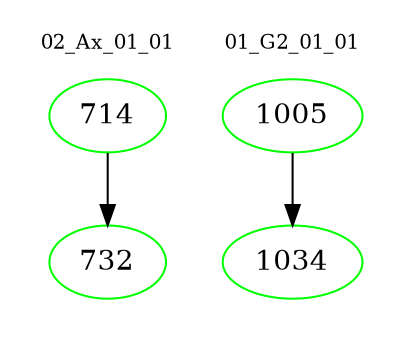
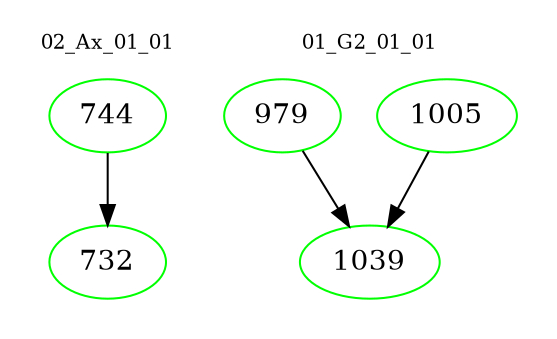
(108, 116) -> (108, 116)
none -> (282, 116)
(293, 262) -> (370, 262)
